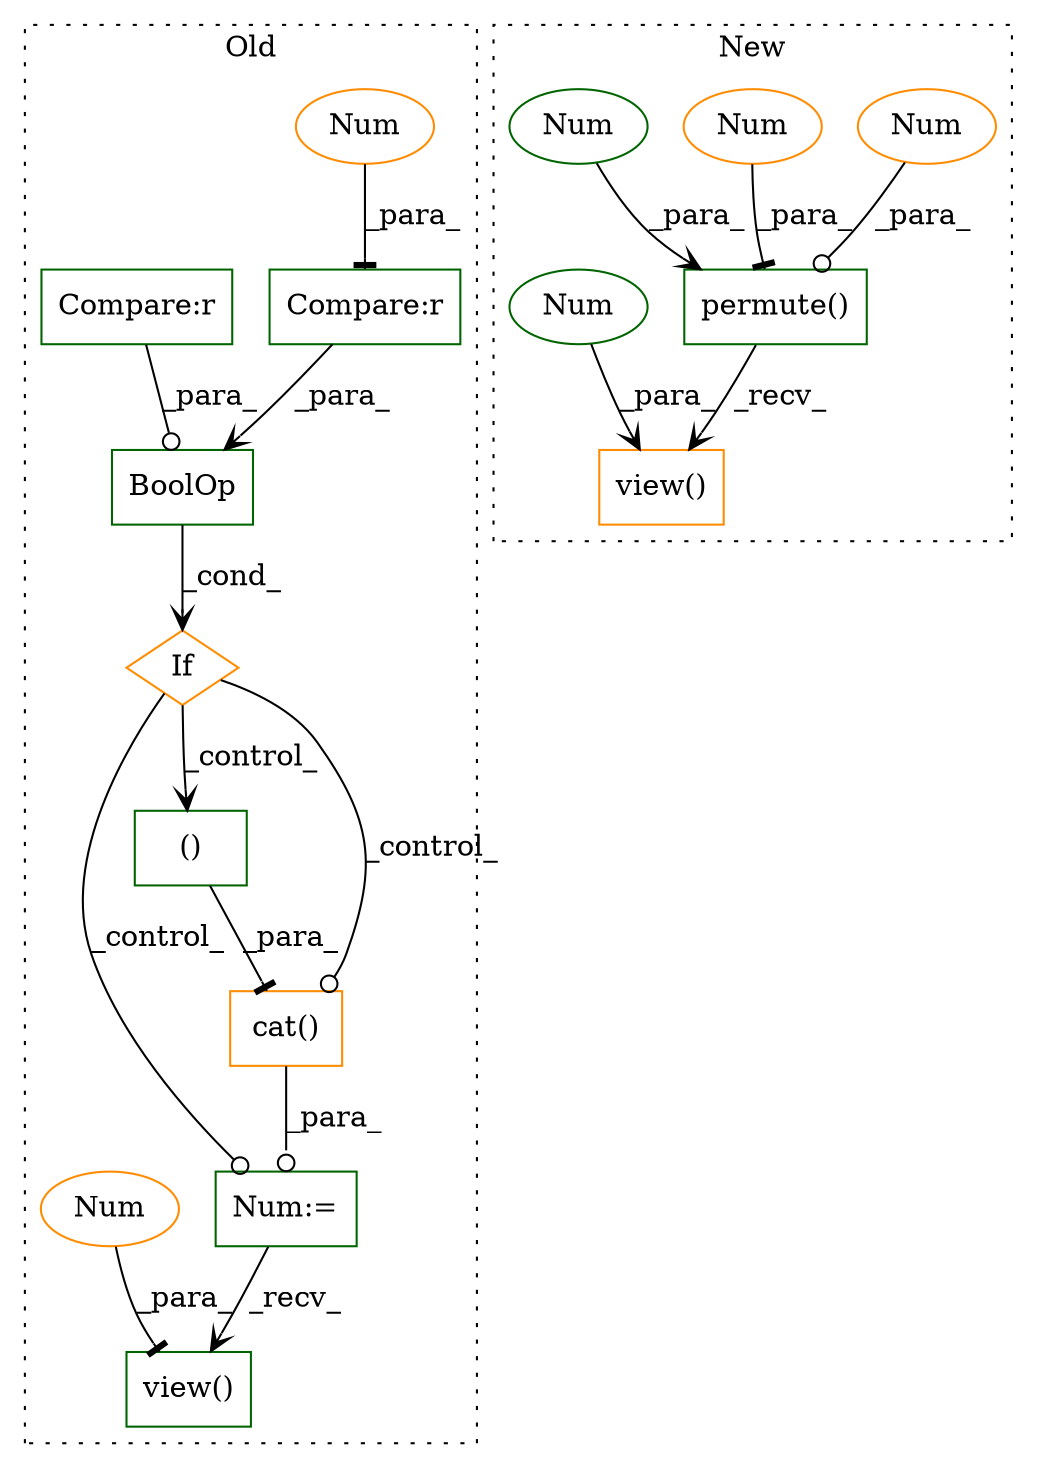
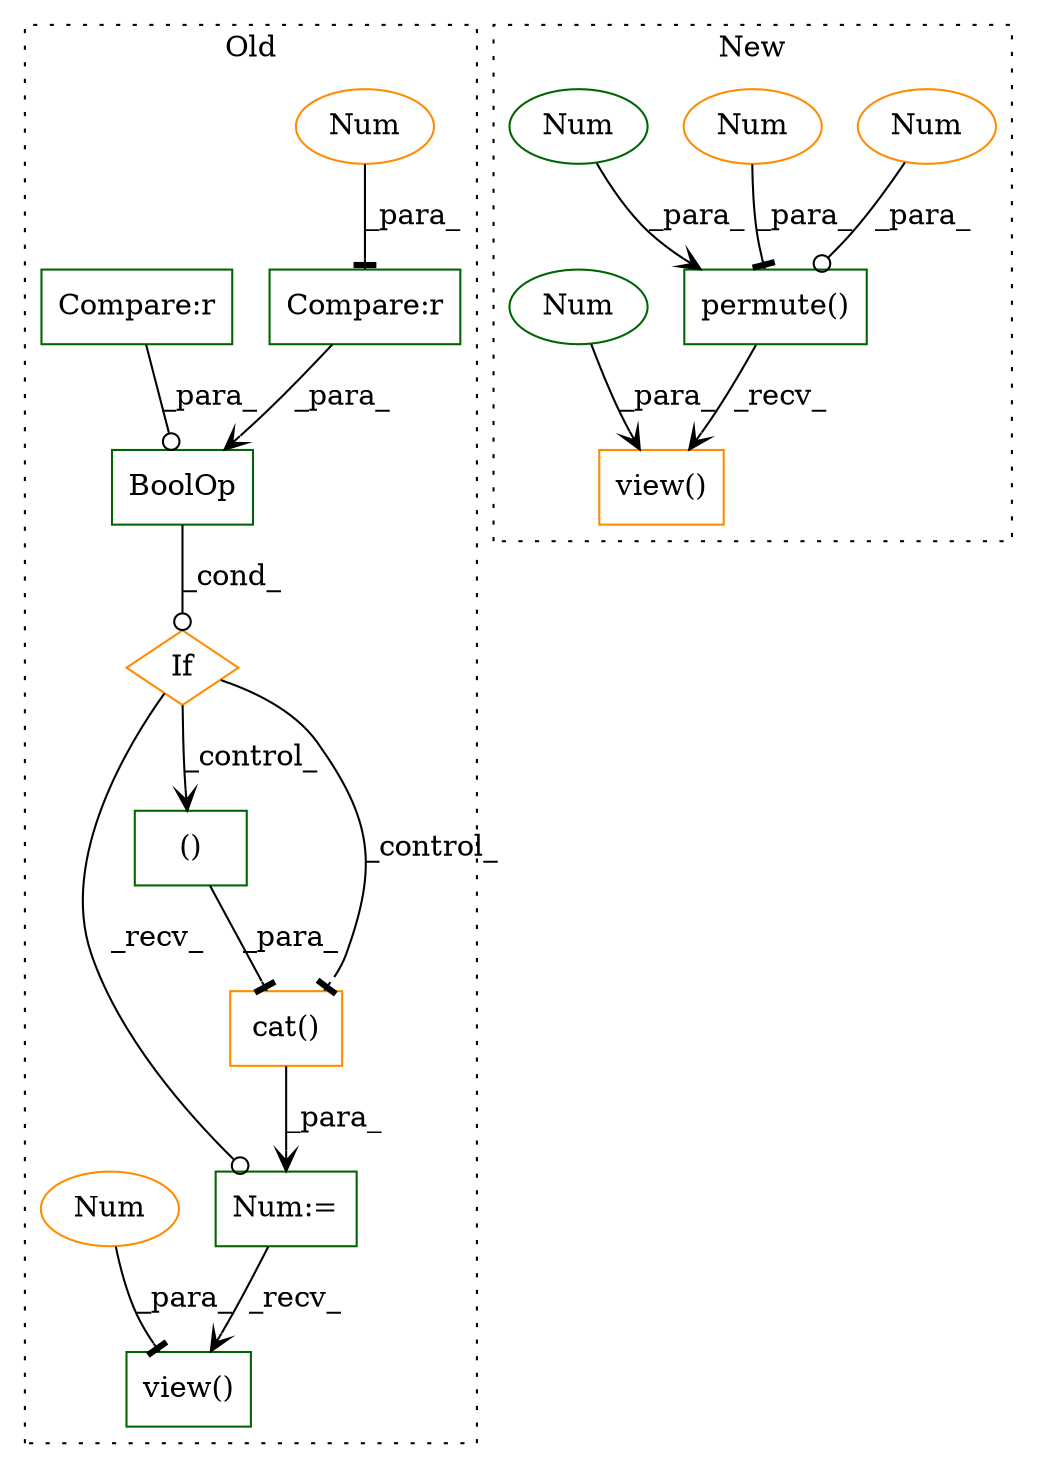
(182, 569) -> (182, 569)
(351, 800) -> (351, 800)
(158, 938) -> (158, 938)
(286, 1108) -> (286, 1108)
